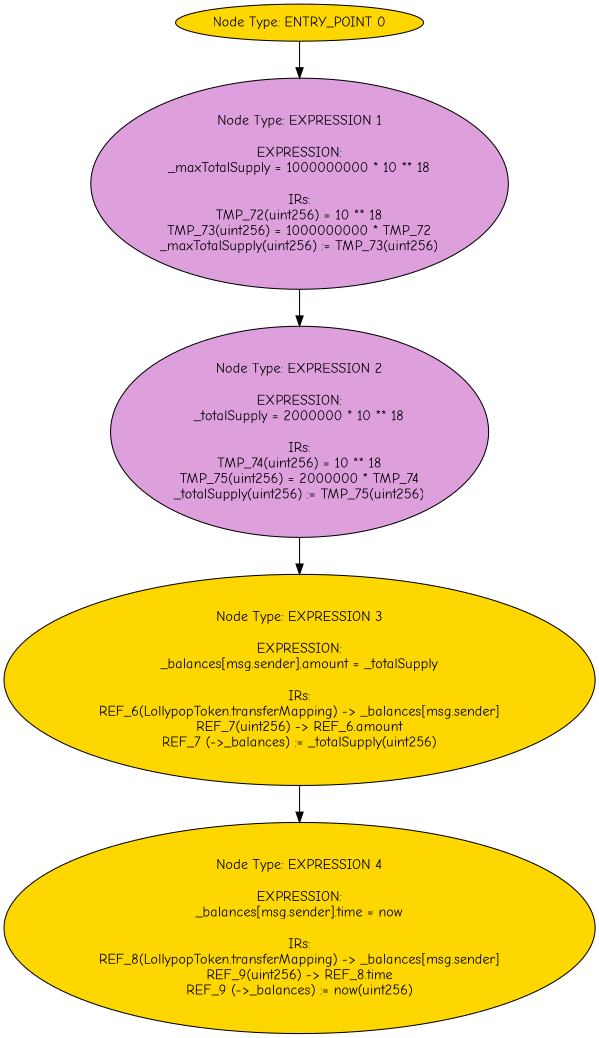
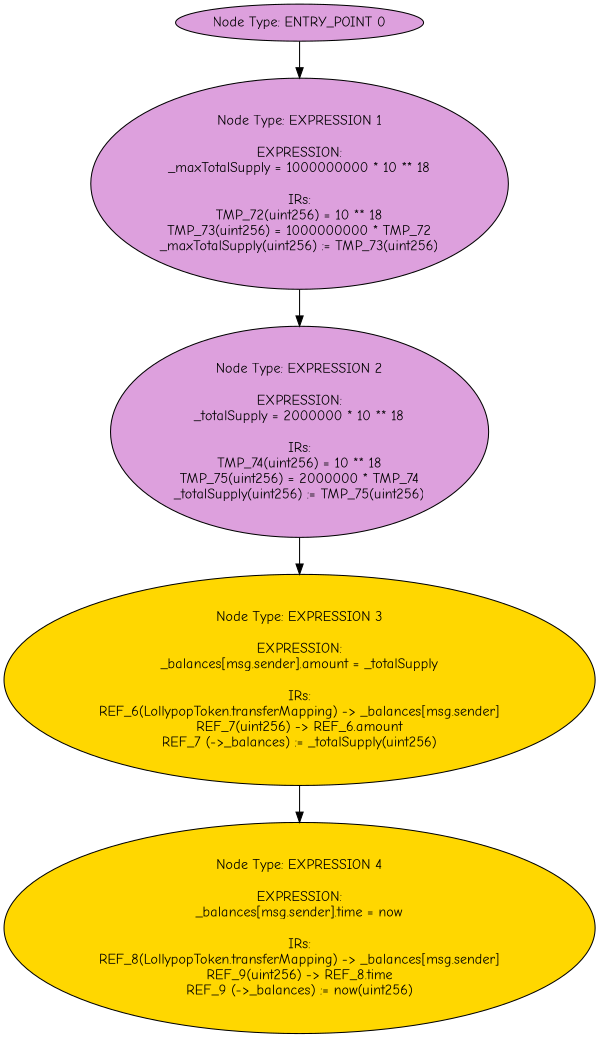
(300, 23) -> (300, 23)
